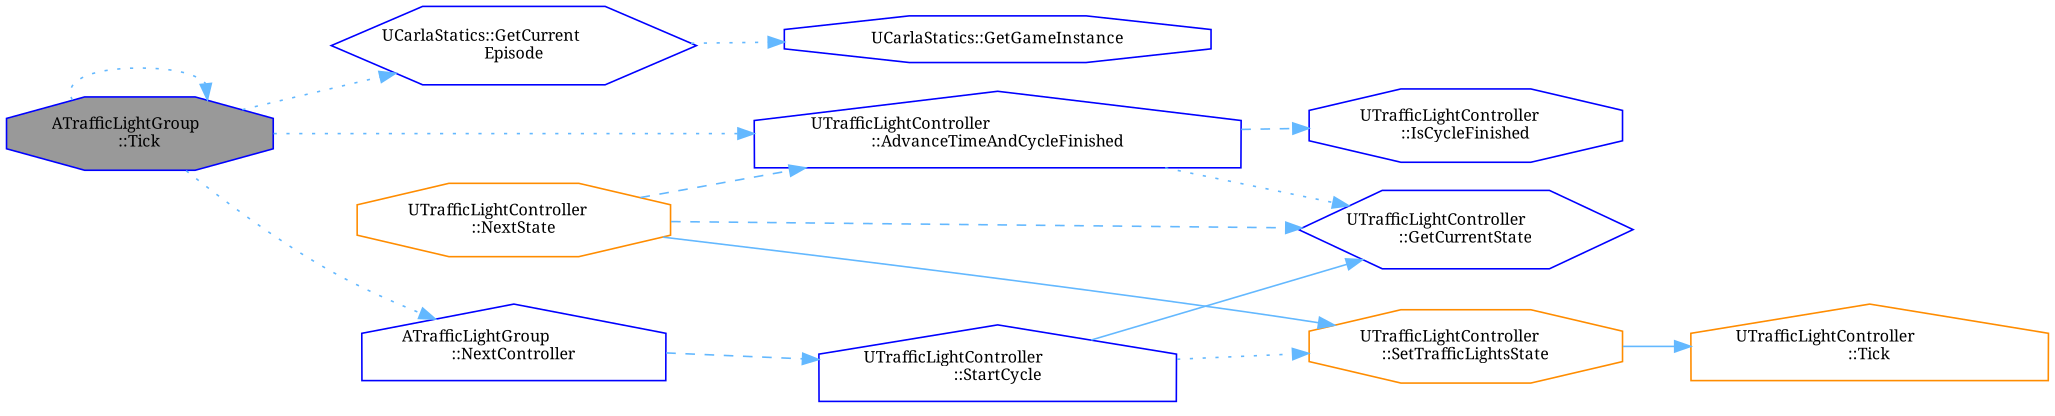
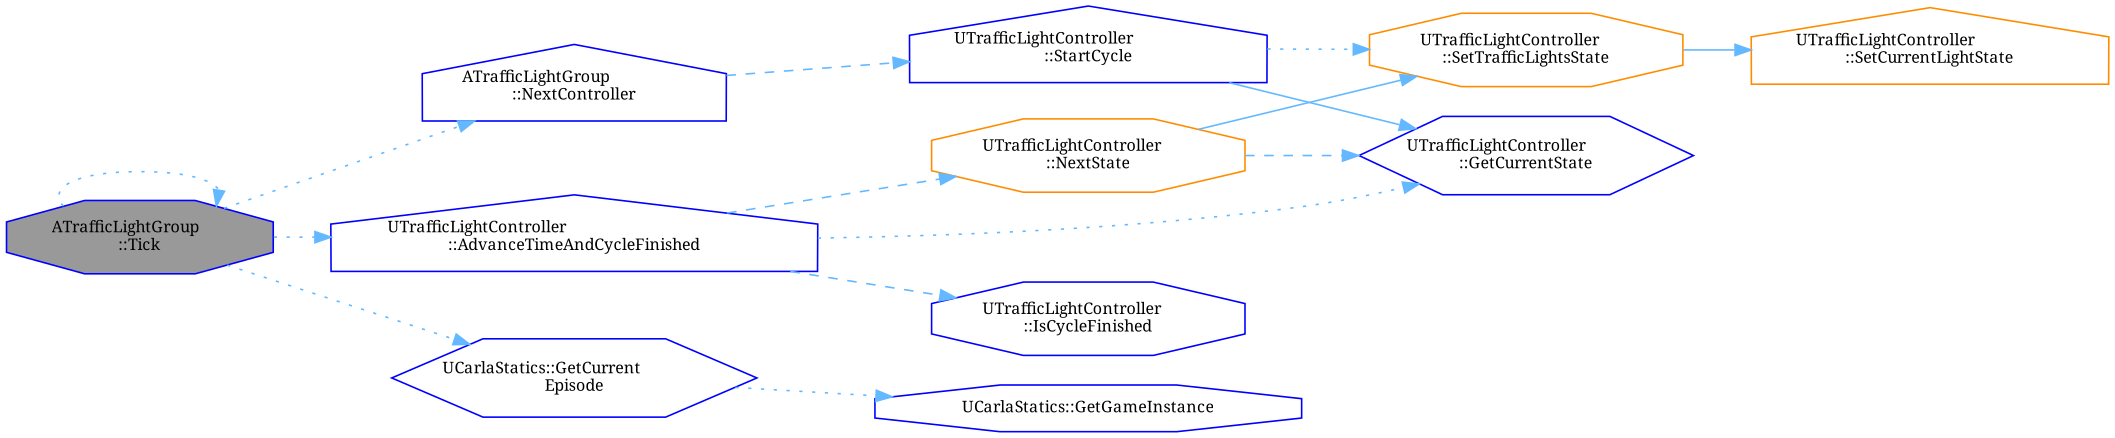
(715, 184) -> (834, 196)
(1870, 346) -> (1930, 50)
